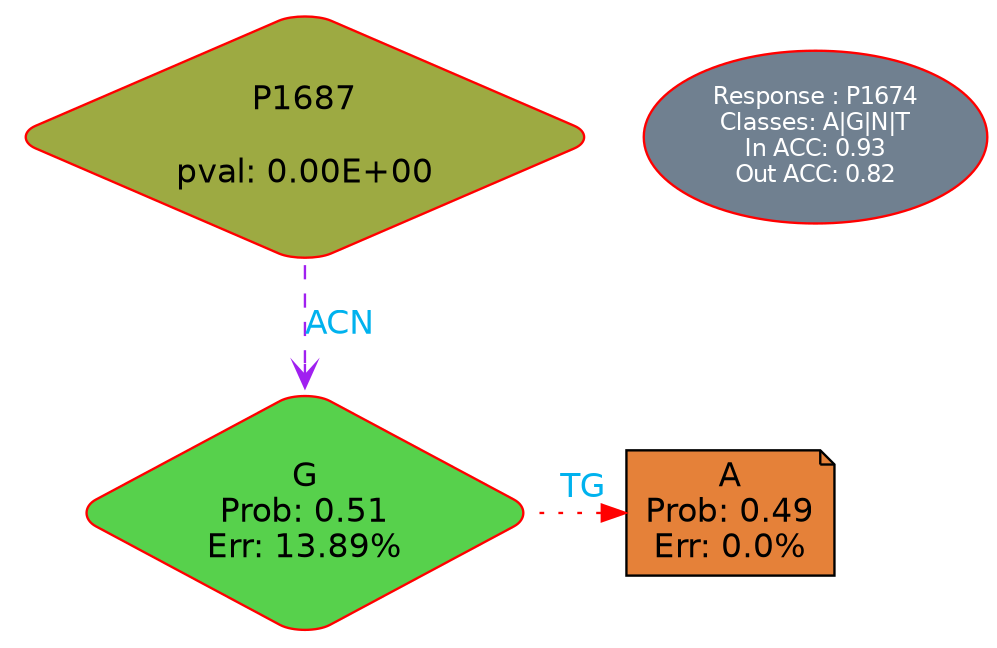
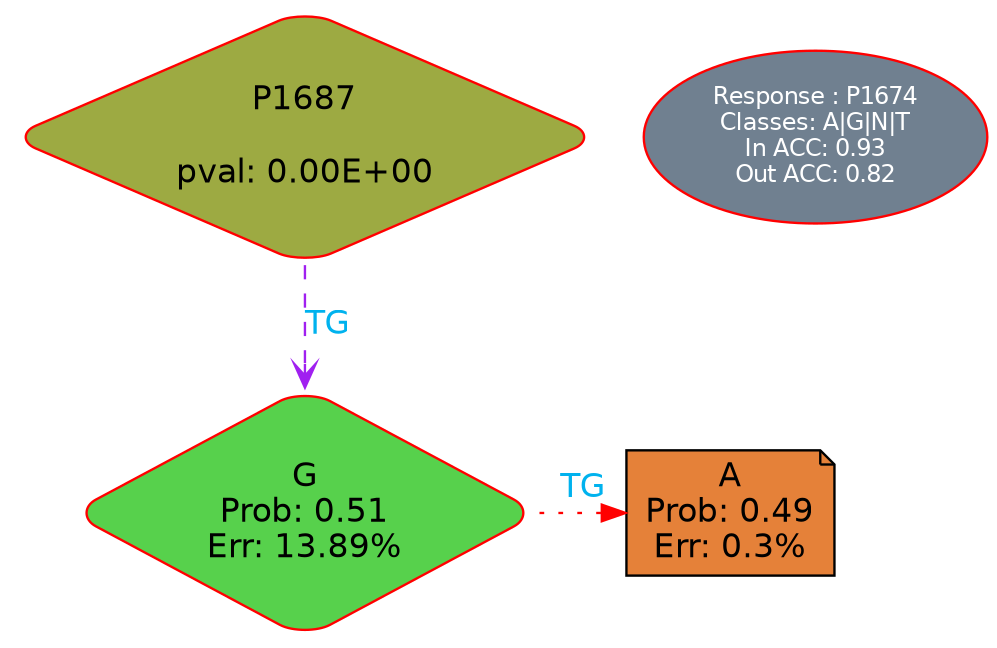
(340, 325) -> (327, 325)
(730, 513) -> (730, 513)
